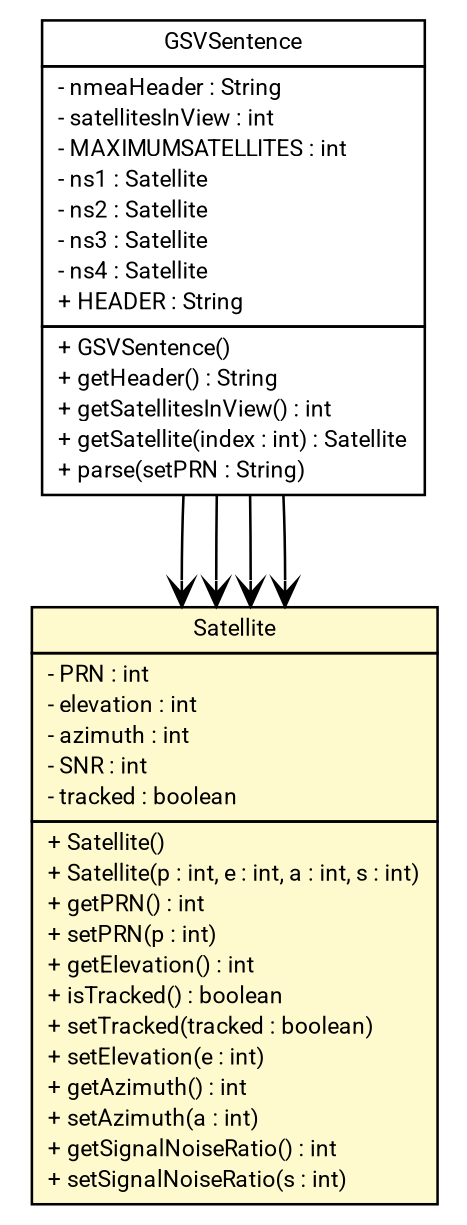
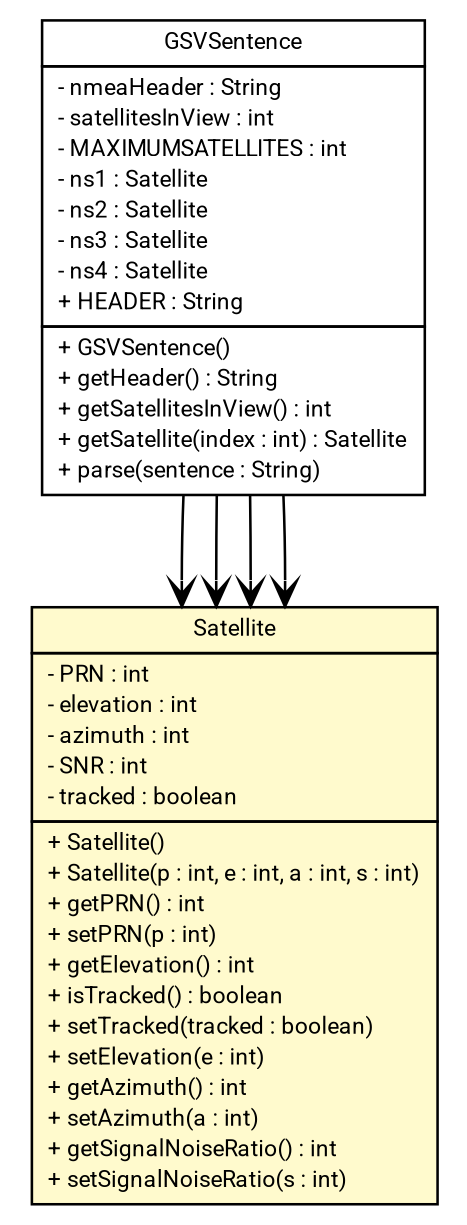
(182, 471) -> (190, 471)
